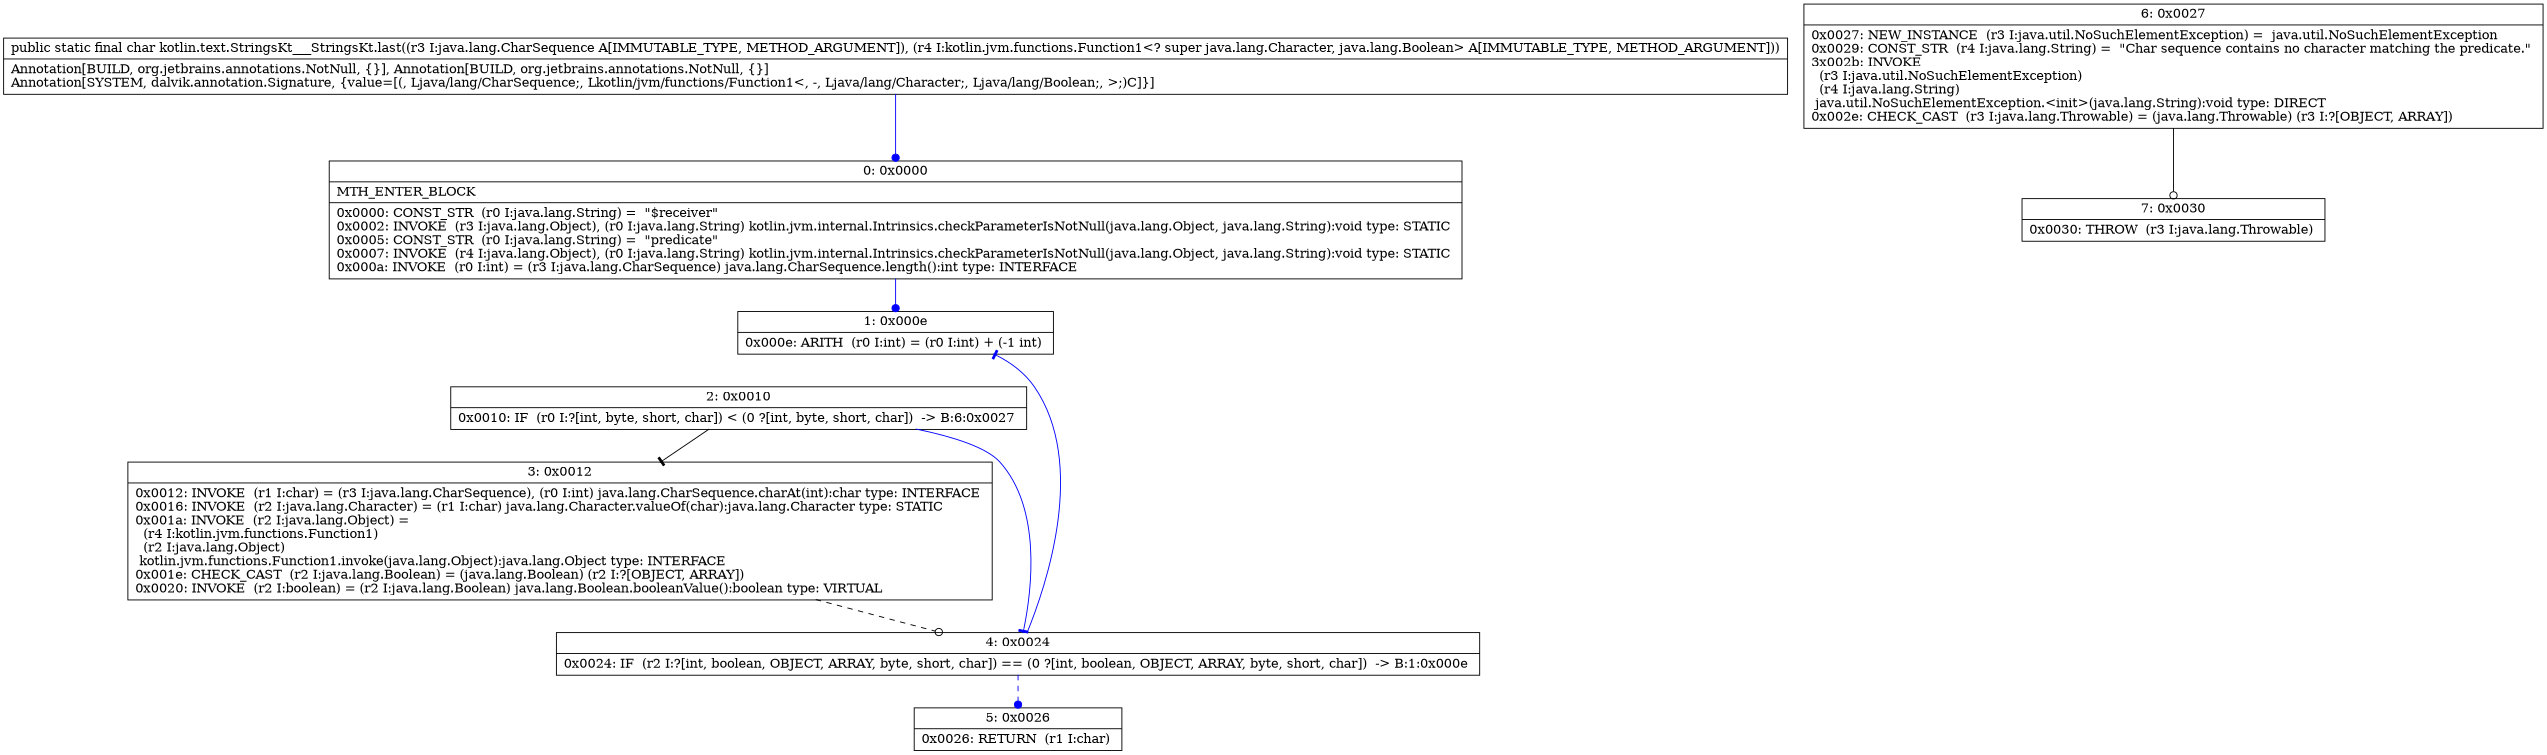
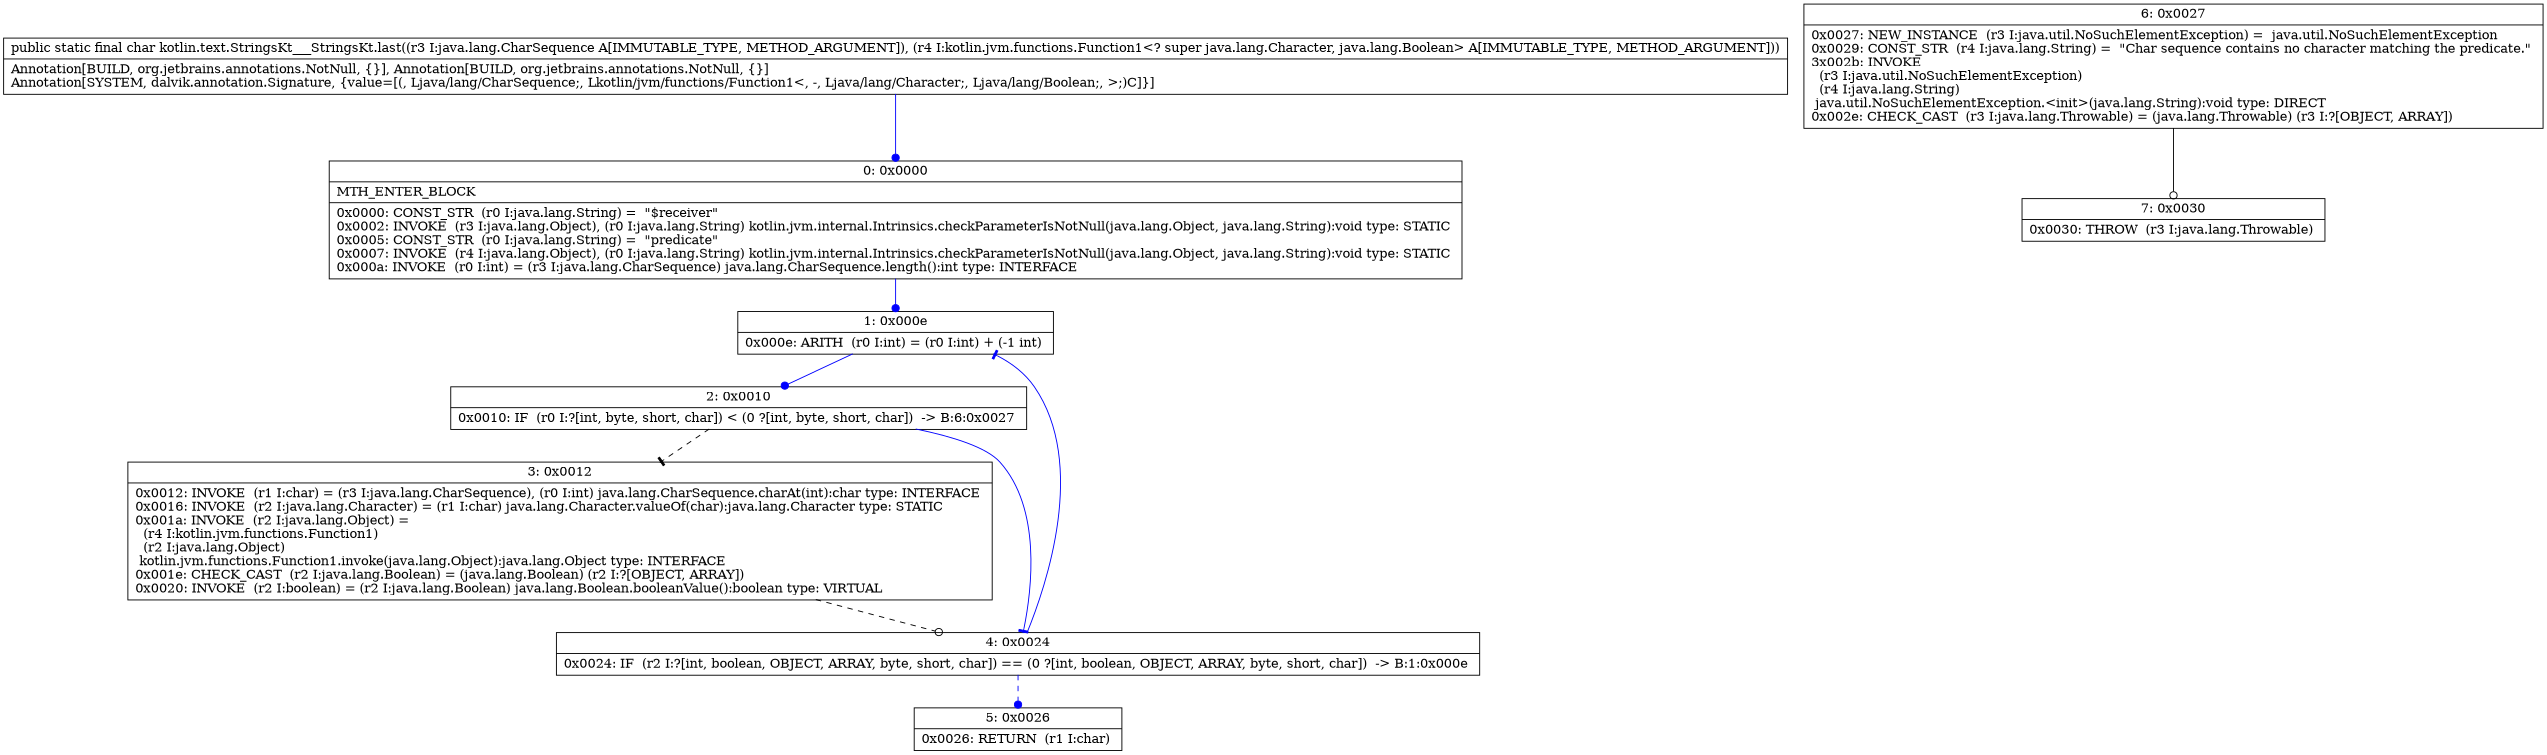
none -> (820, 369)
(686, 444) -> (686, 444)
